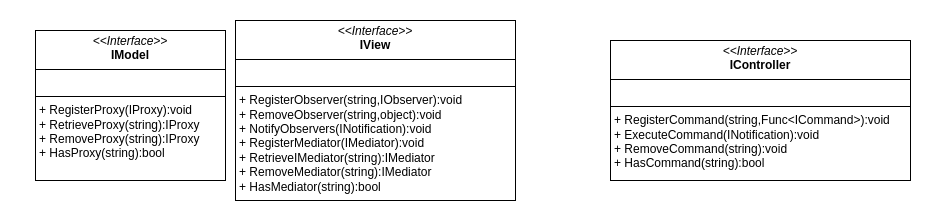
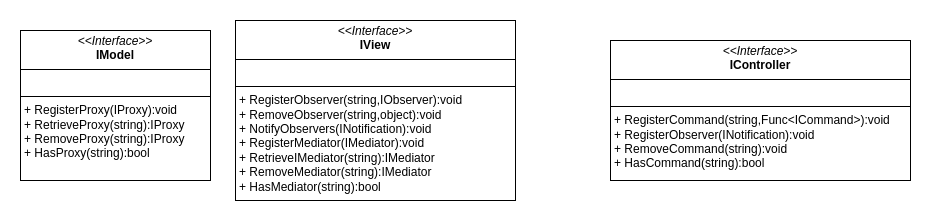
(752, 84) -> (752, 84)
(131, 106) -> (116, 106)
